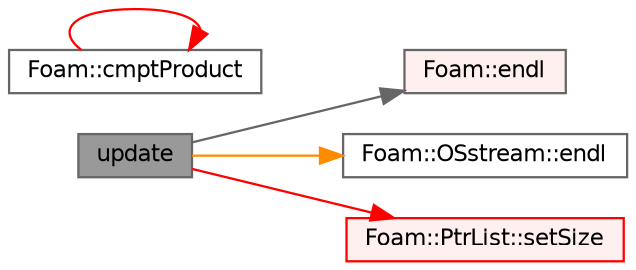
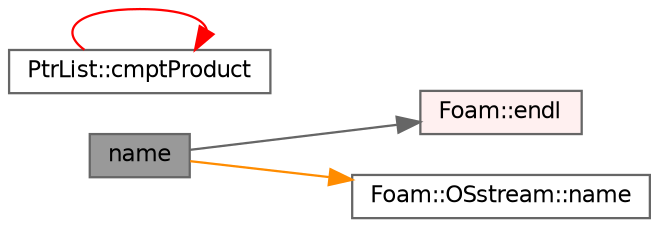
(135, 72) -> (140, 72)
(135, 156) -> (140, 156)
(485, 156) -> (501, 197)
(485, 240) -> none
